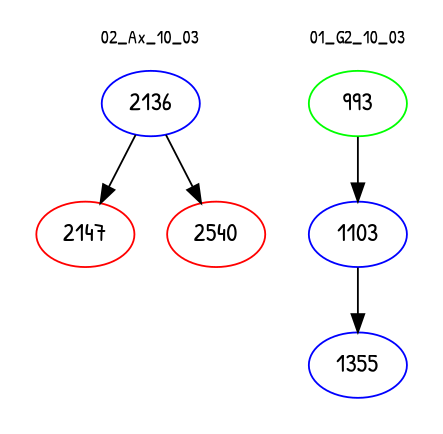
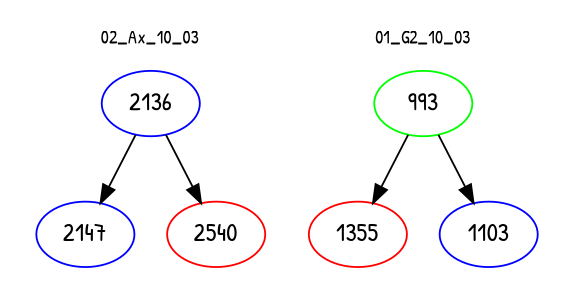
(85, 234) -> (85, 234)
(358, 291) -> (395, 161)
(358, 365) -> (358, 234)
